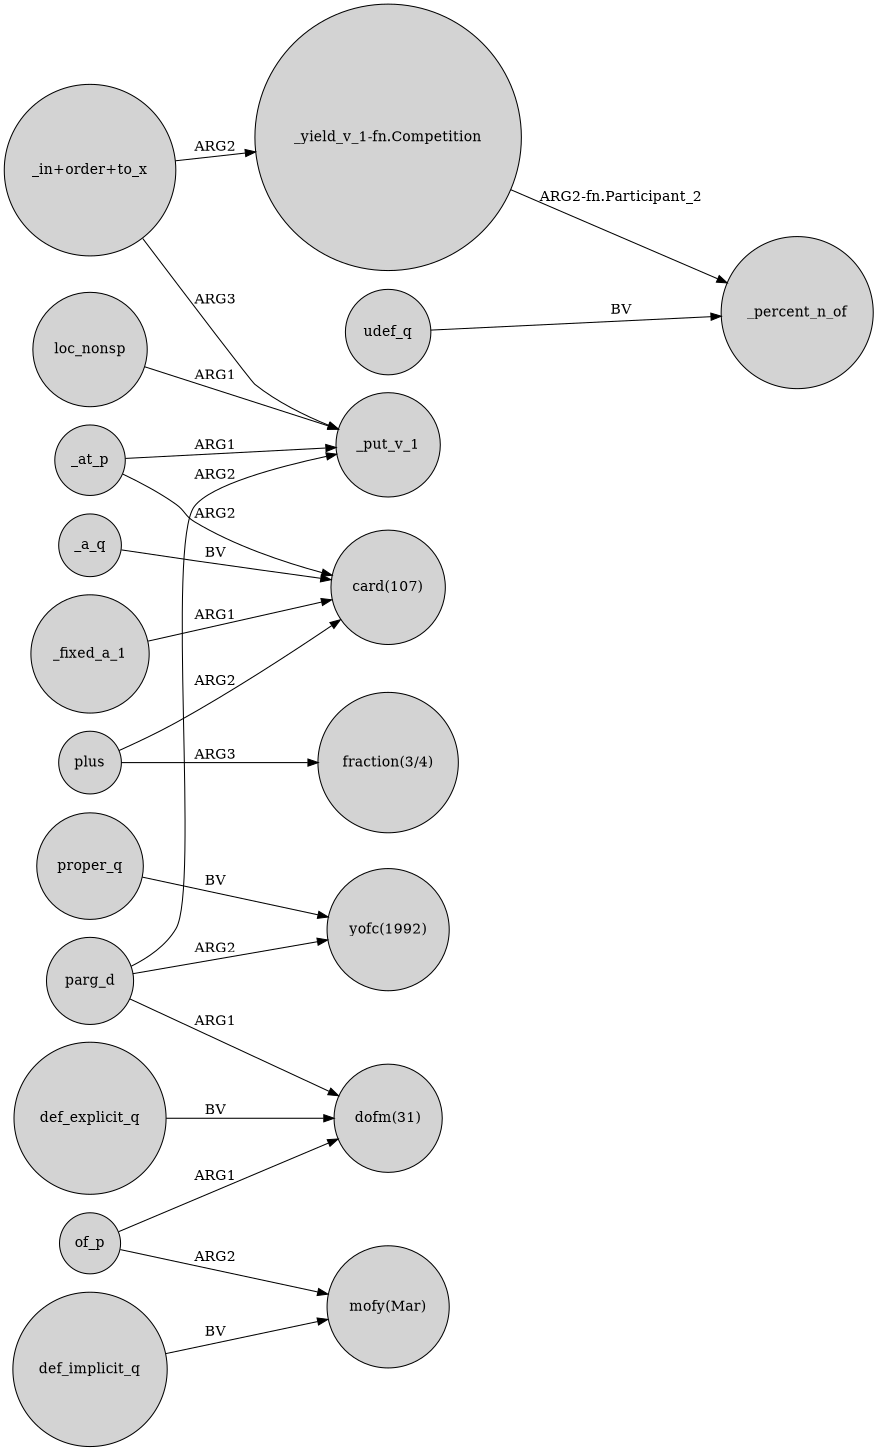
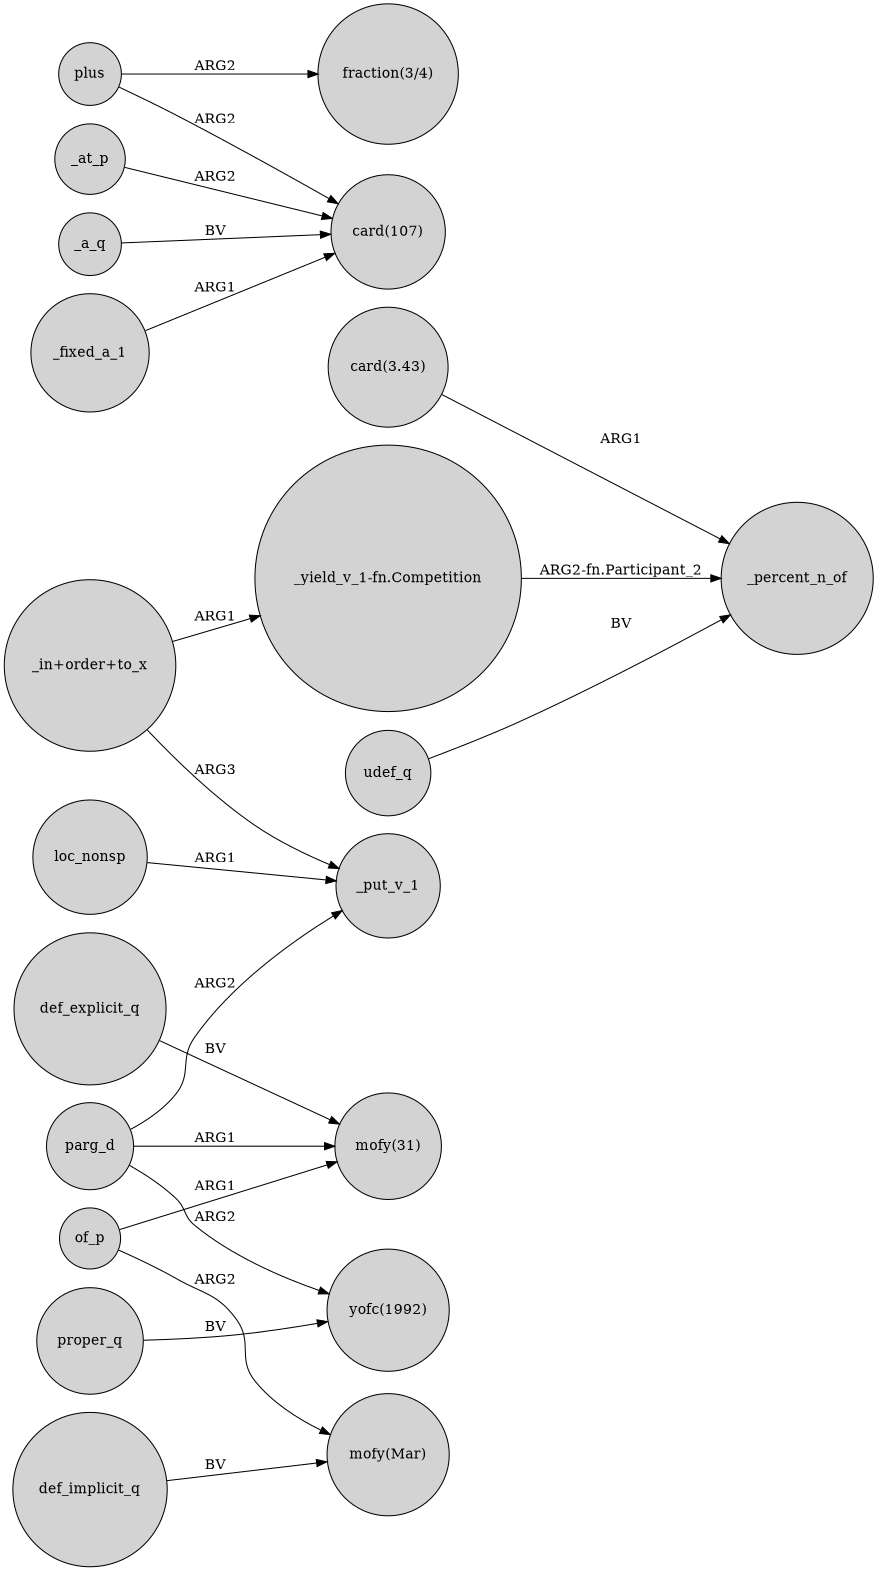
(215, 147) -> (215, 617)
none -> (388, 367)
(225, 453) -> none
(215, 755) -> (215, 66)
(388, 1118) -> (388, 1146)
